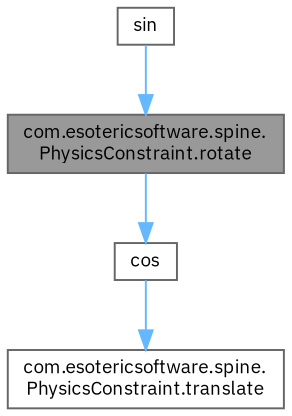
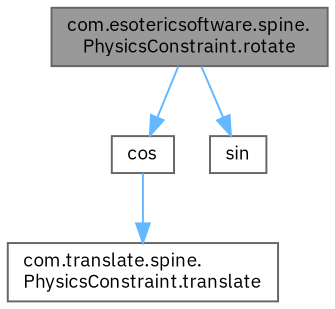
(146, 70) -> (212, 92)
(146, 379) -> (143, 272)
